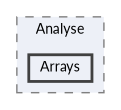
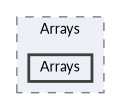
(60, 30) -> (60, 30)
